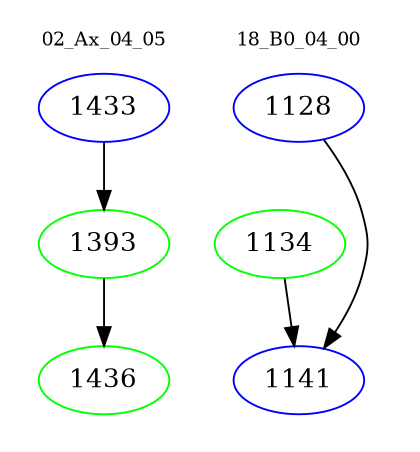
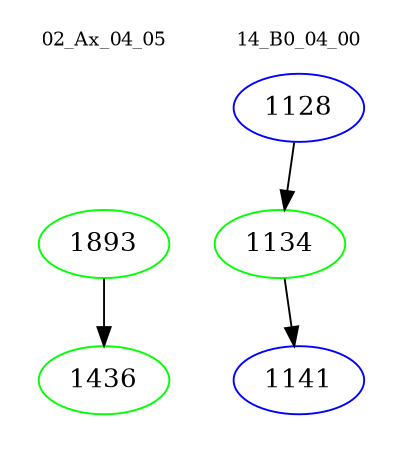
(299, 41) -> (299, 41)
(104, 108) -> none
(367, 234) -> (291, 167)
(104, 244) -> (104, 244)
